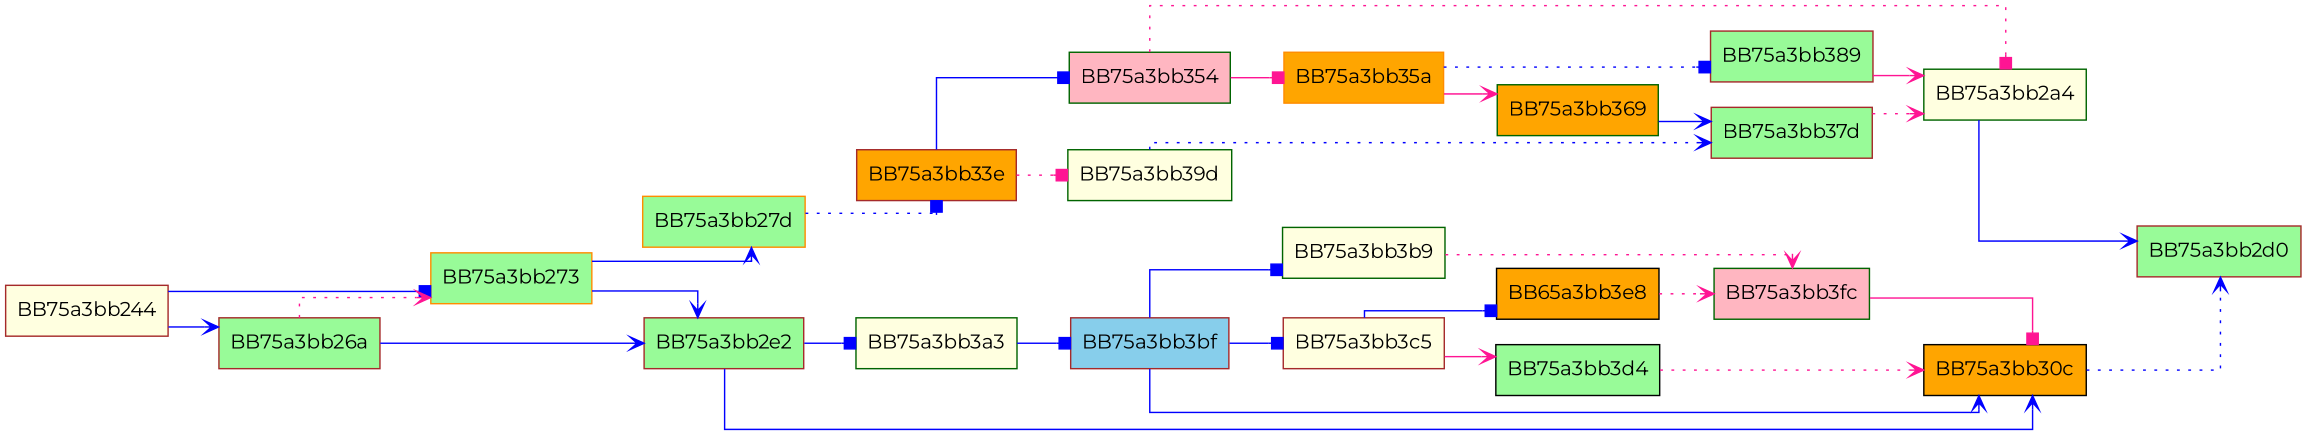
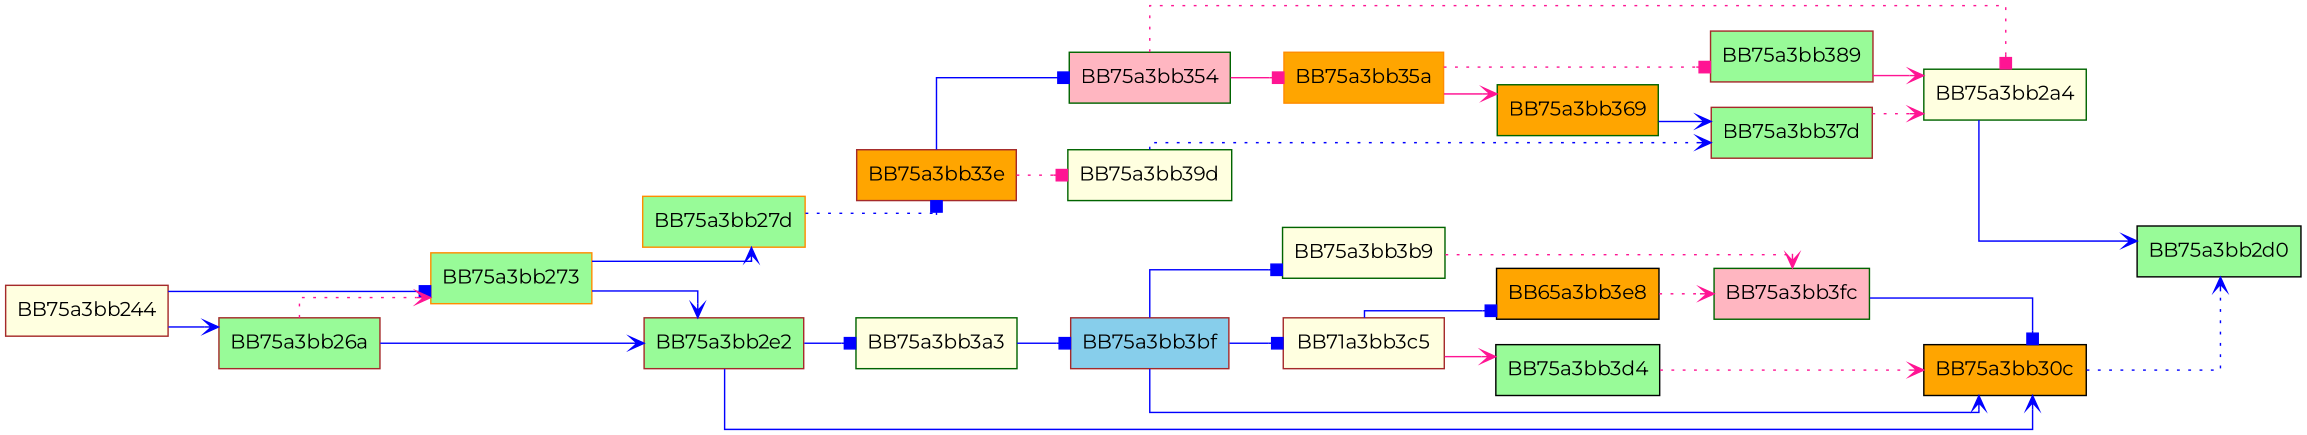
(1570, 67) -> (1570, 67)
(2219, 251) -> (2219, 251)
(1967, 298) -> (1967, 298)
(1364, 343) -> (1364, 343)
